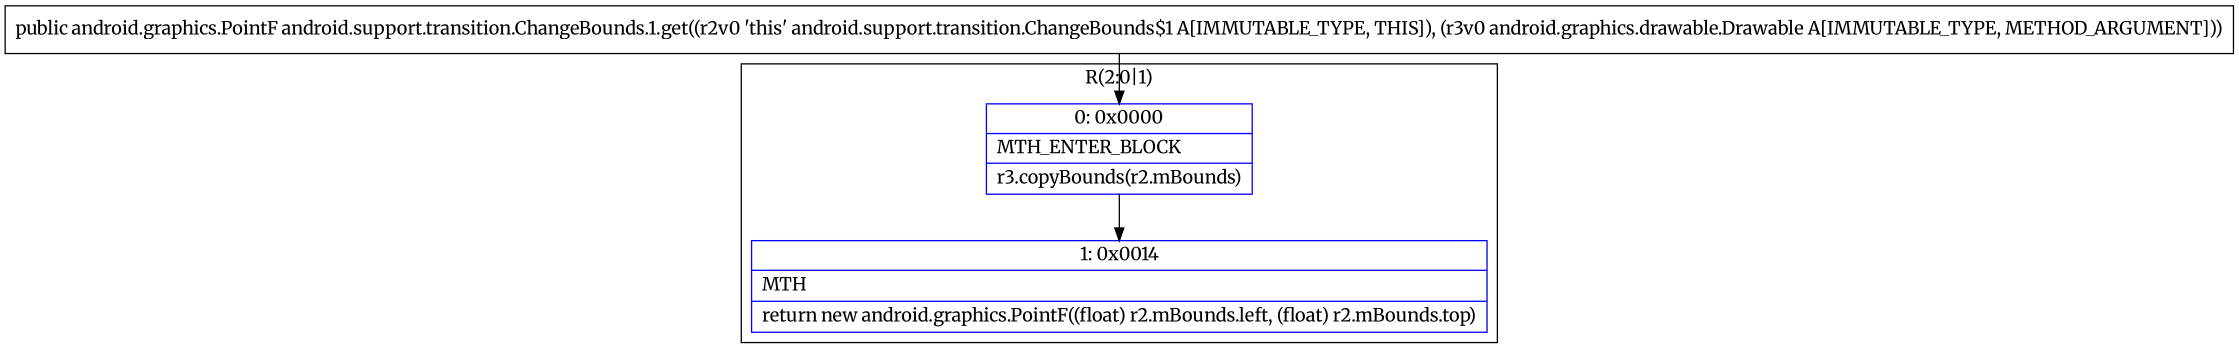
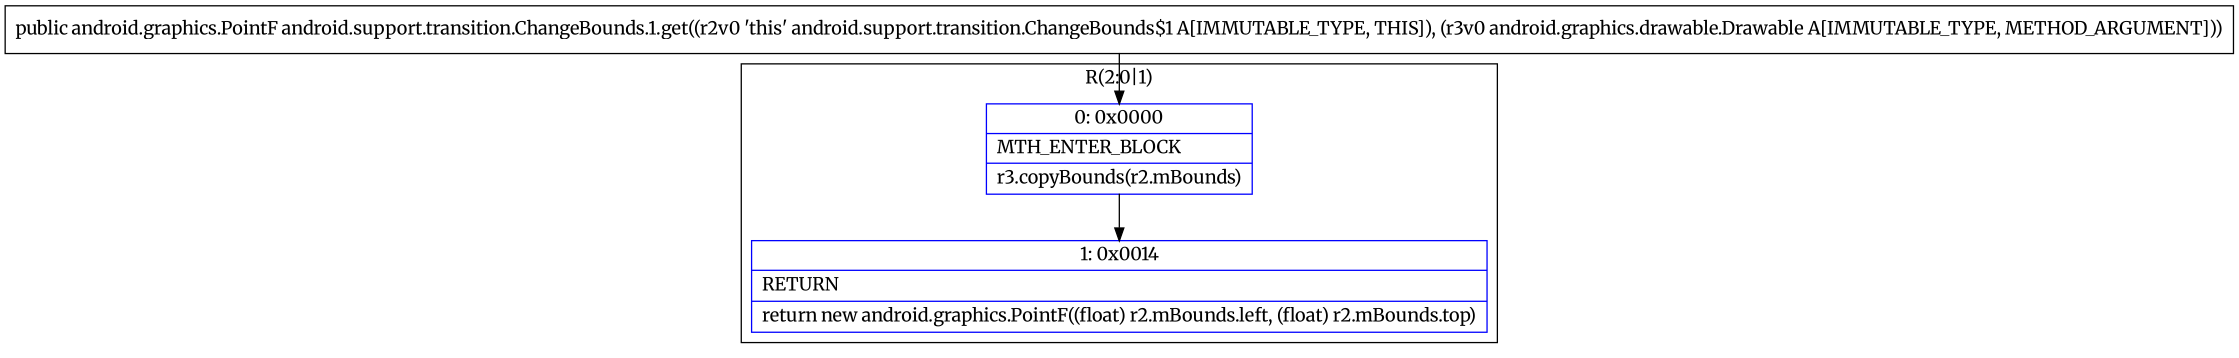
(784, 285) -> (801, 285)
